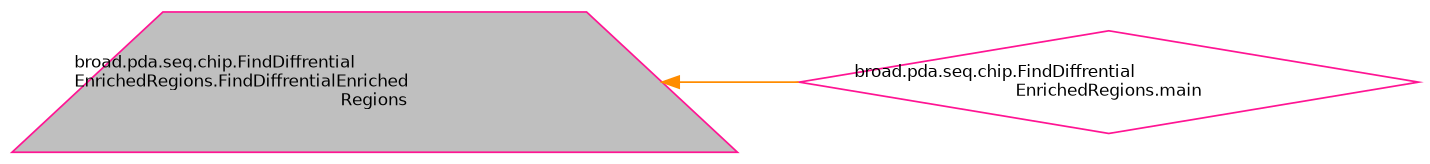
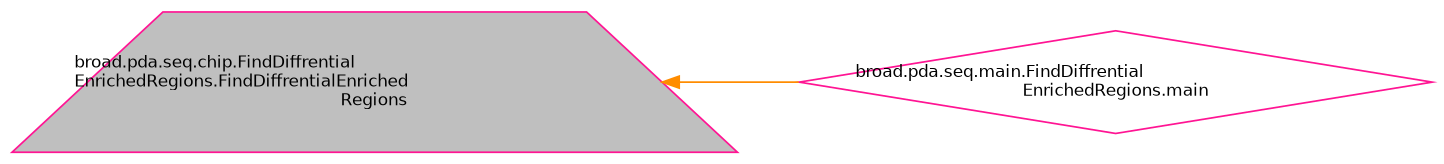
(1109, 82) -> (1116, 82)
